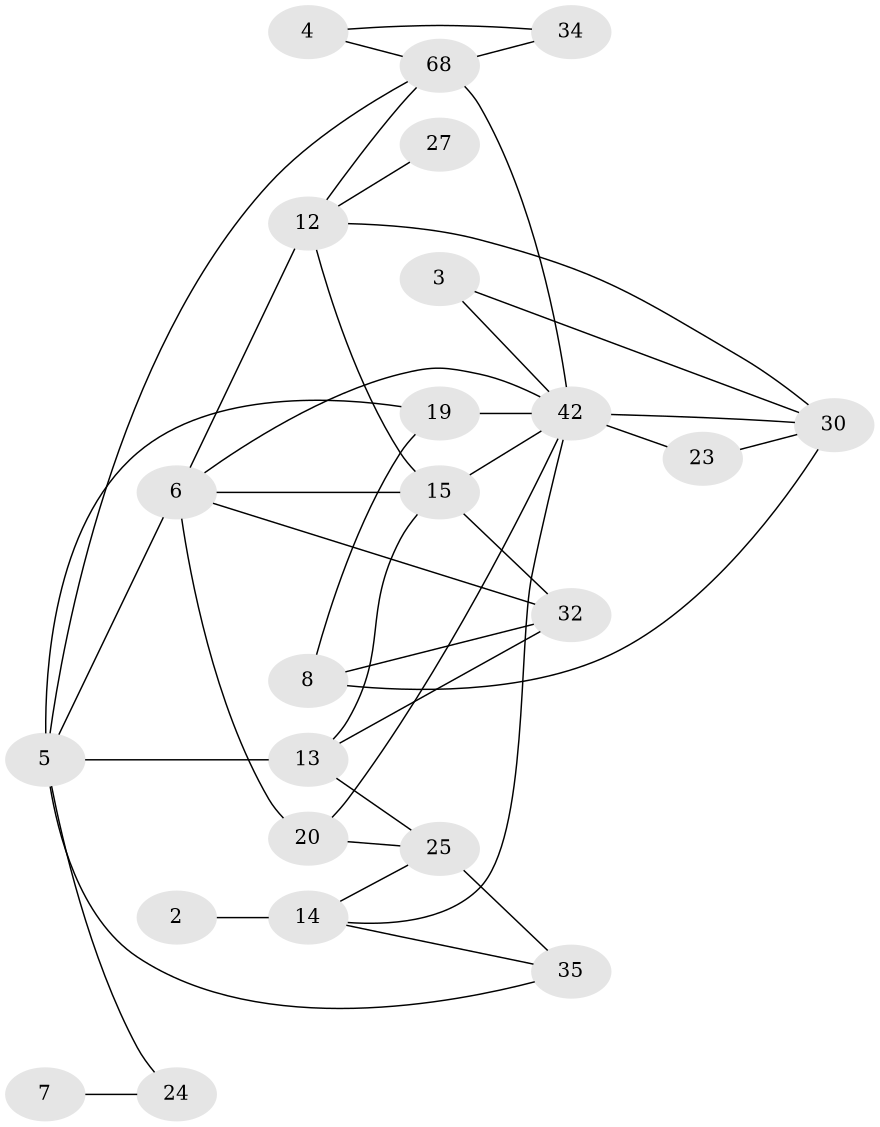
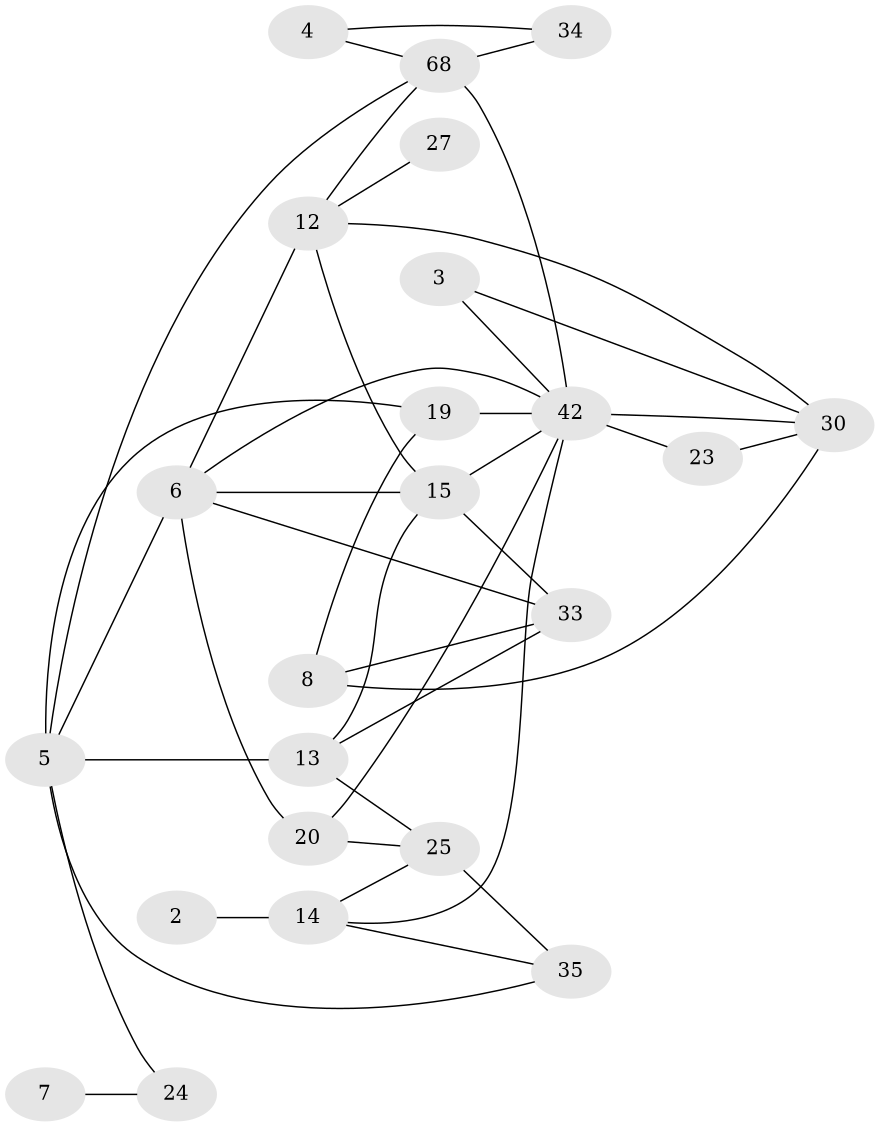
(571, 615) -> (571, 615)
